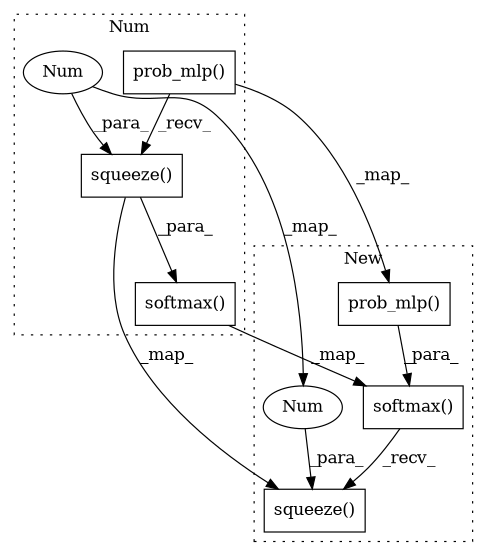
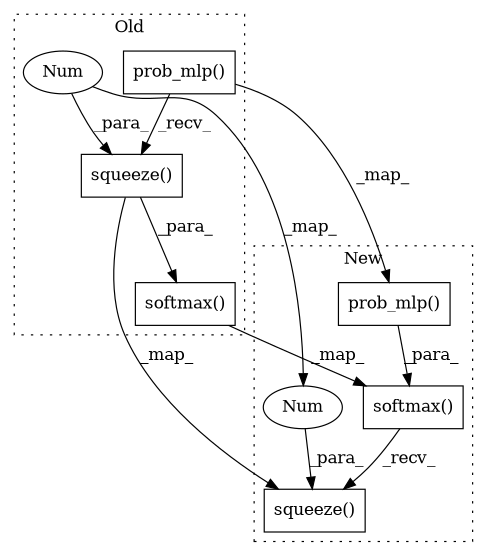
(129, 28) -> (129, 28)
